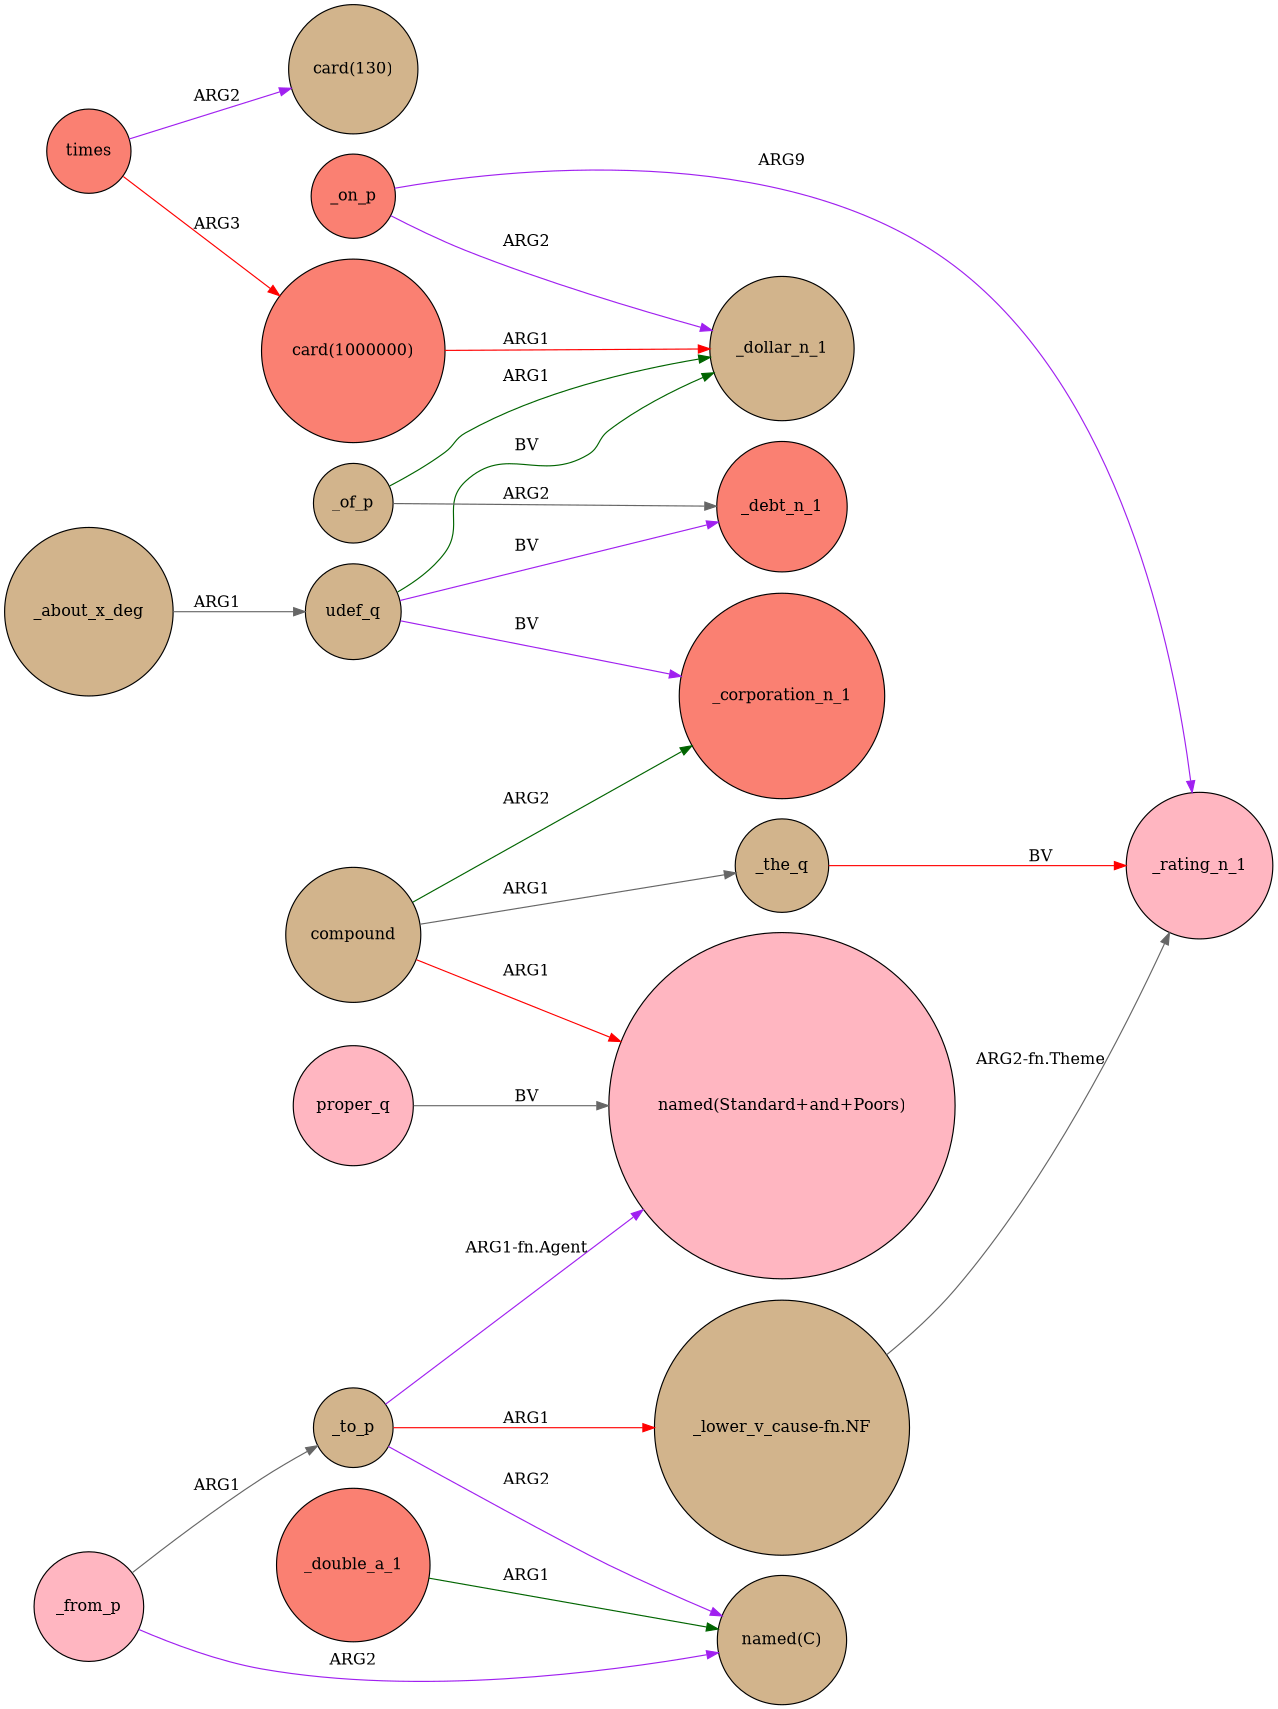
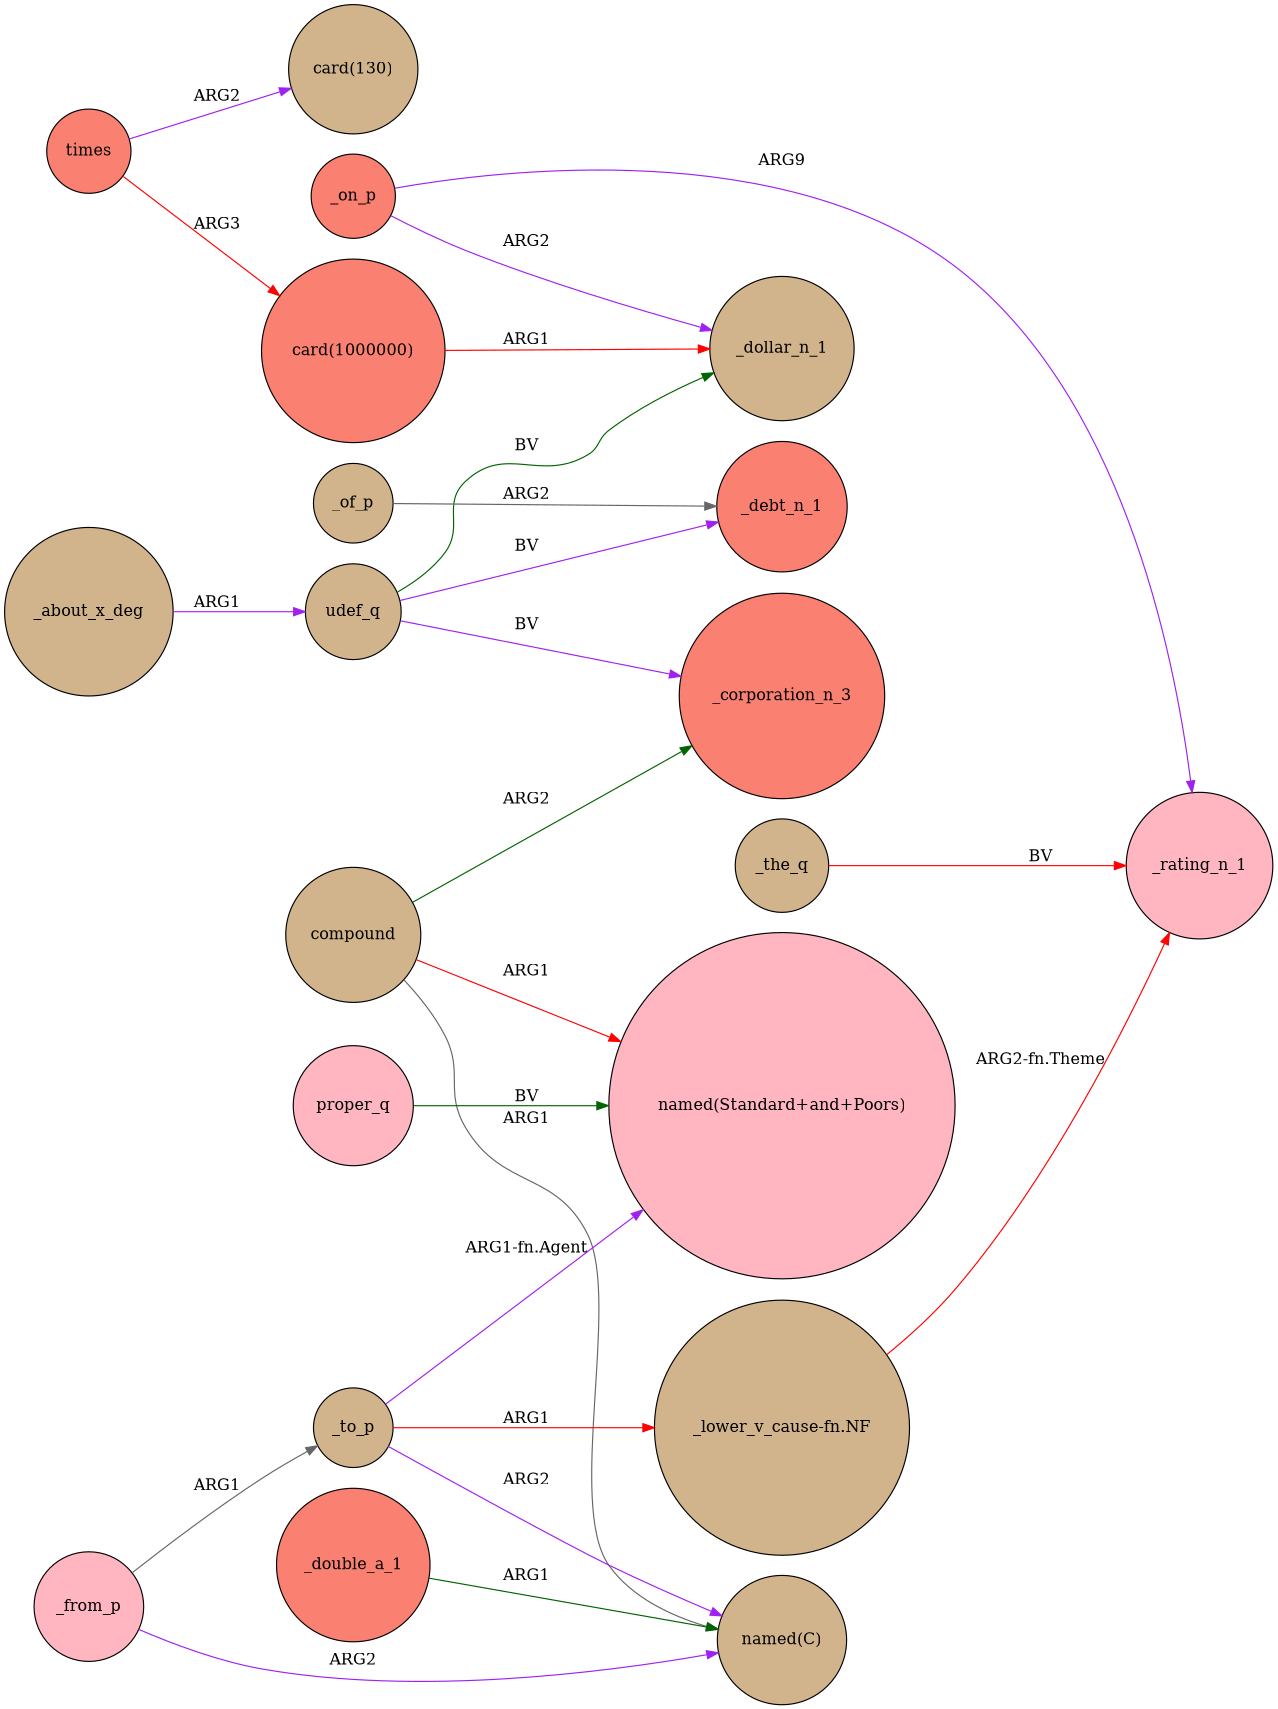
(535, 401) -> none
(233, 612) -> (233, 612)
(782, 696) -> (782, 696)
(572, 900) -> (598, 1294)
(505, 1106) -> (505, 1106)
(1046, 1164) -> (1046, 1164)
